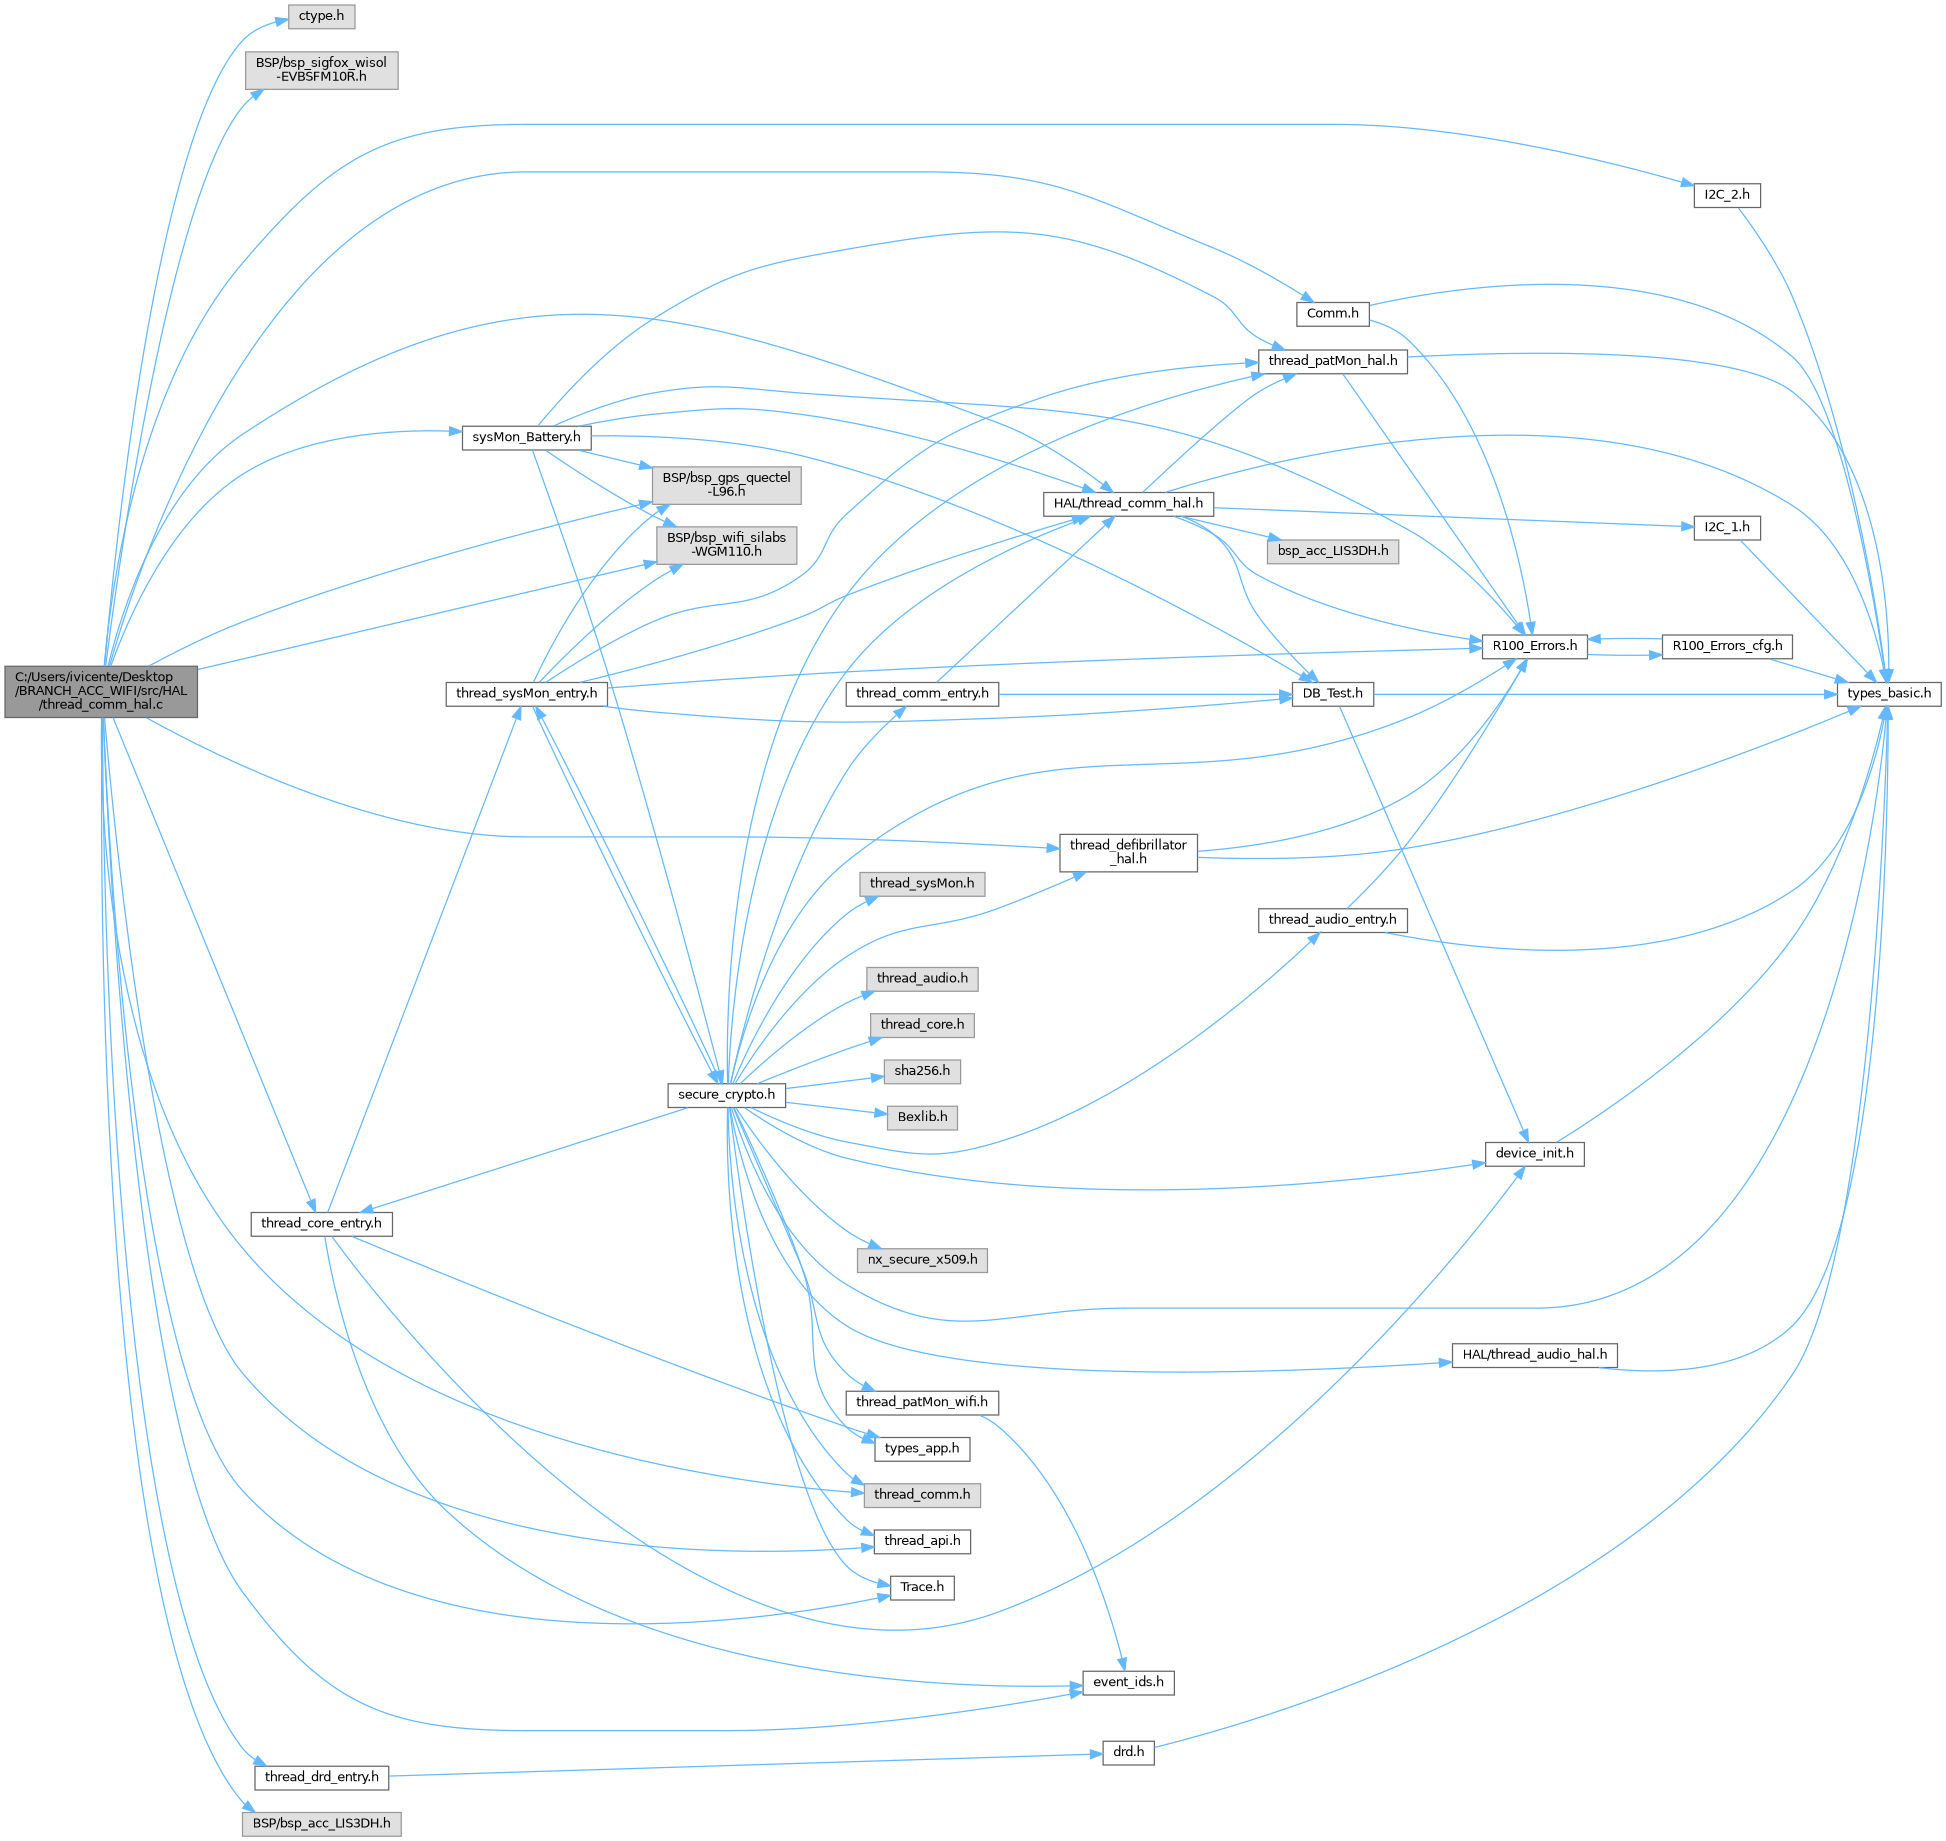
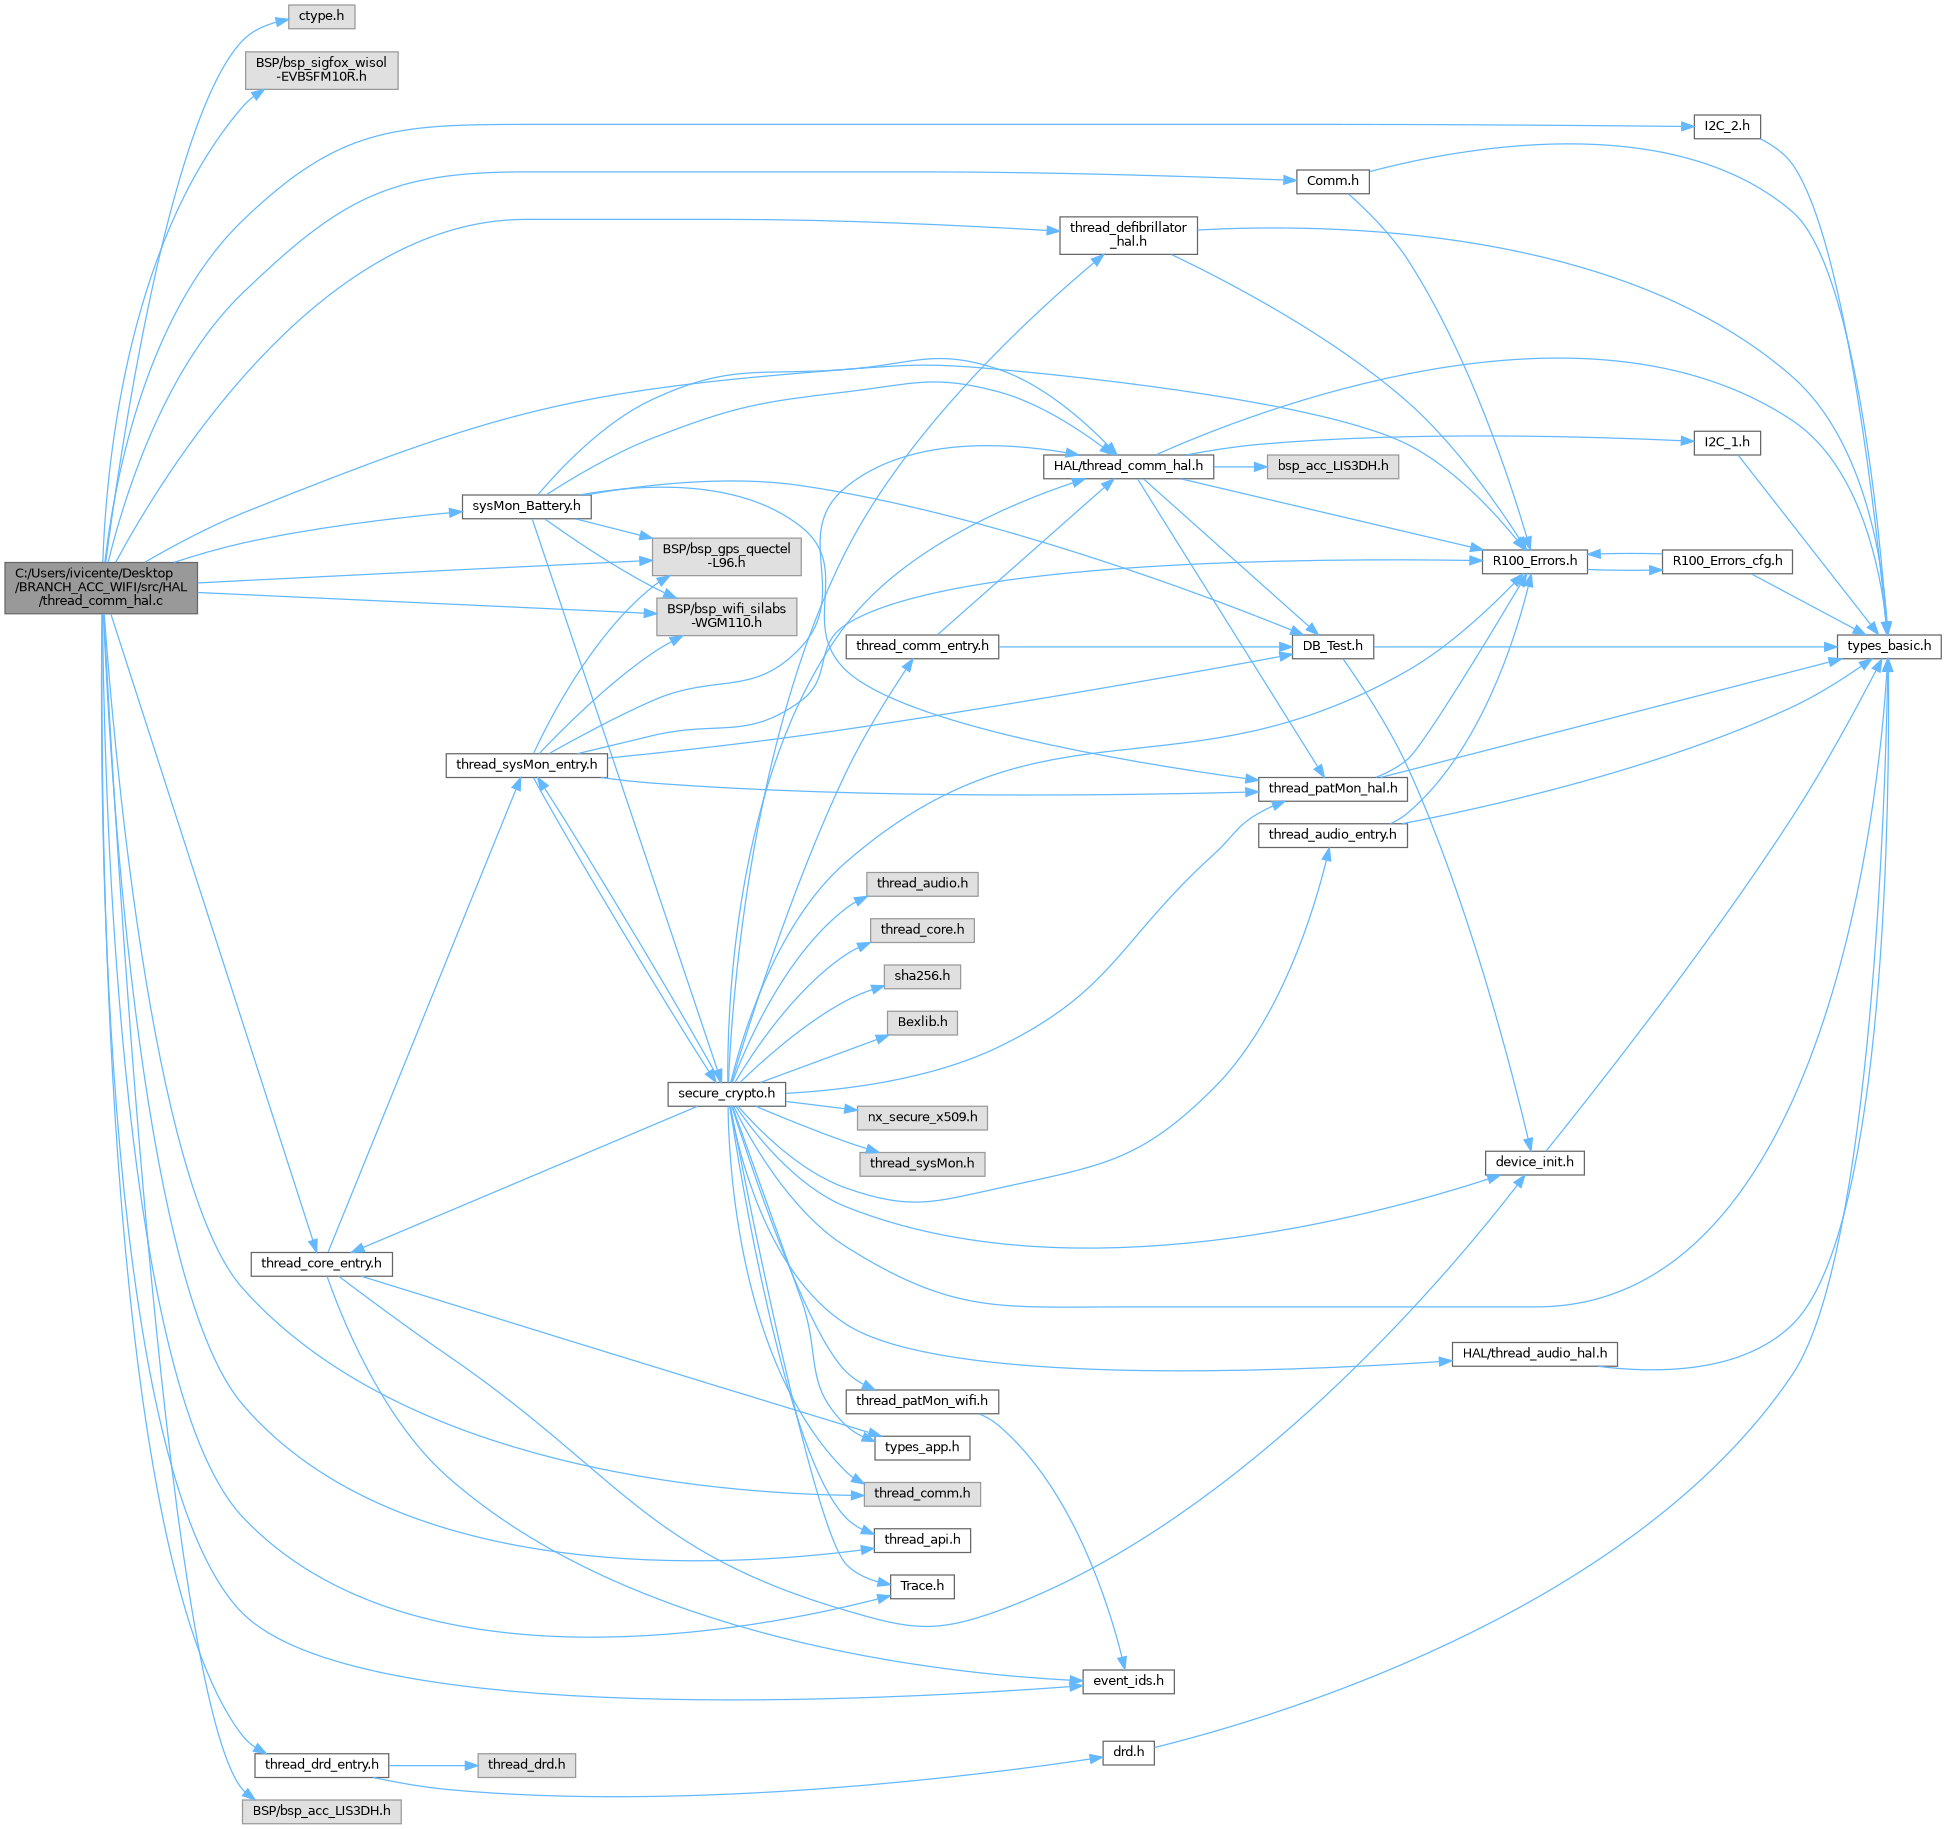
none -> (527, 1766)
